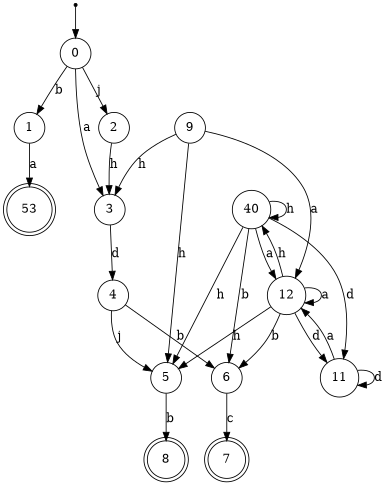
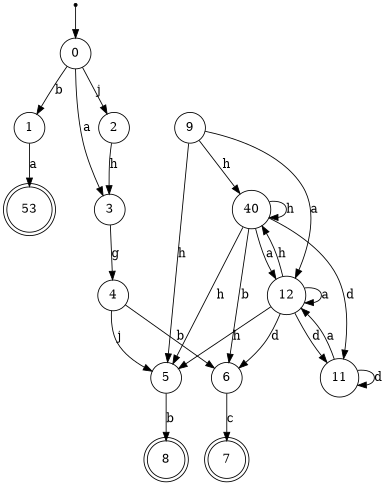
(142, 155) -> (217, 164)
(116, 254) -> (116, 254)
(275, 337) -> (275, 337)
